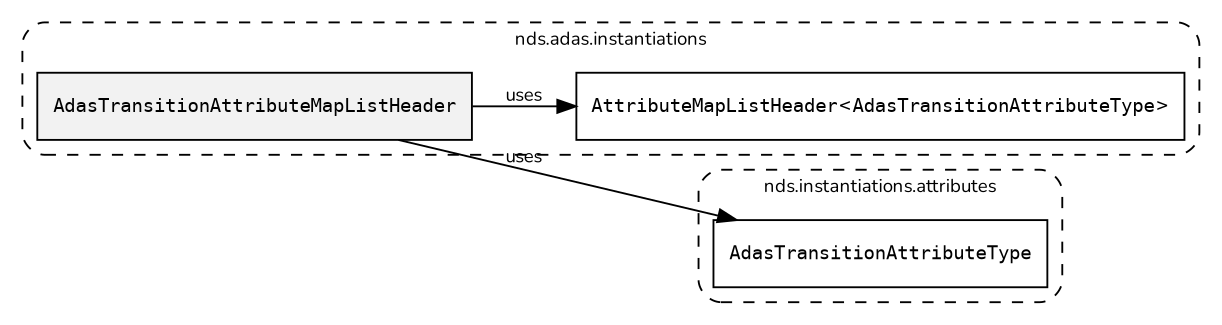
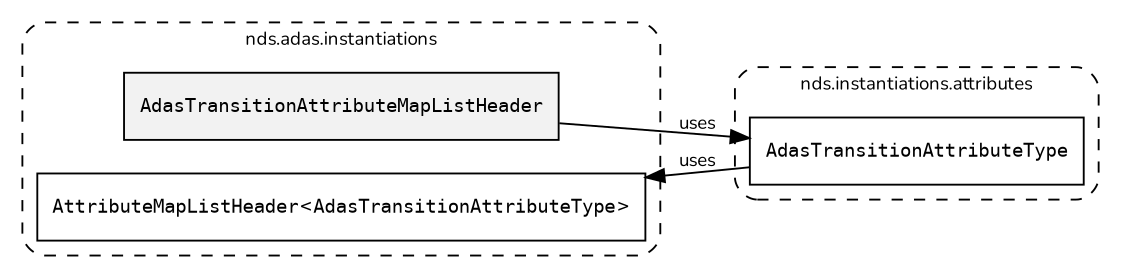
(515, 106) -> (707, 171)
